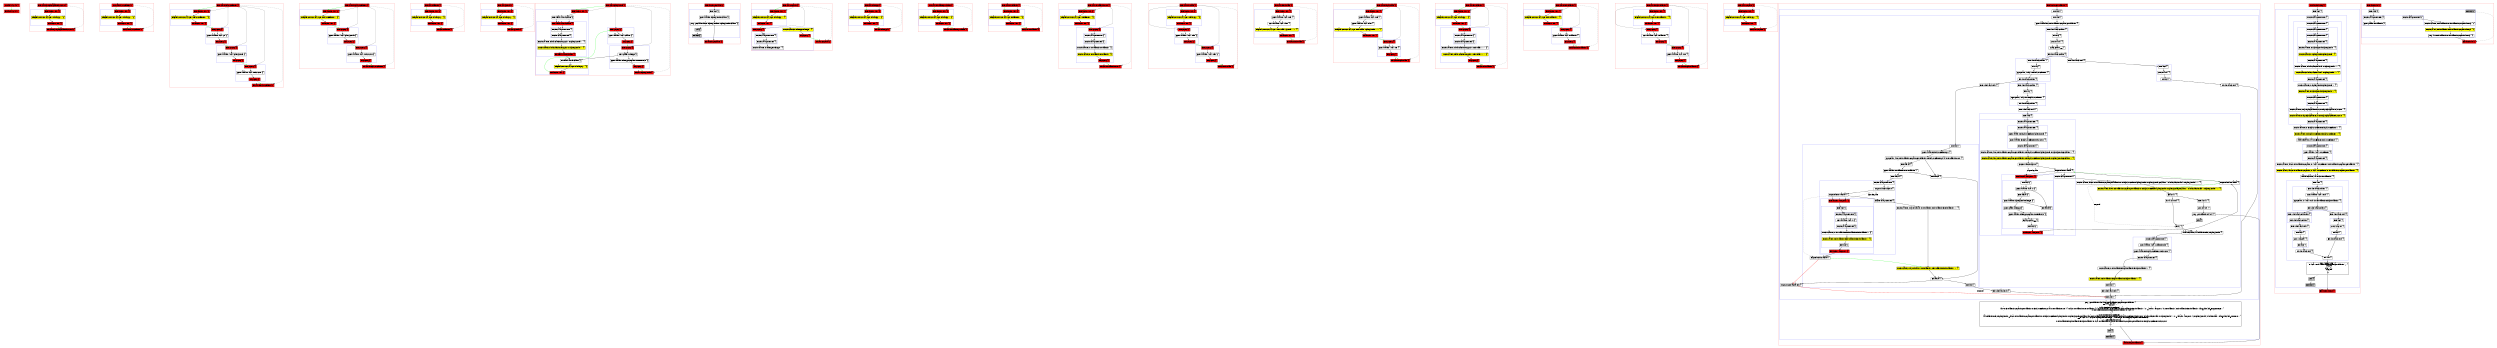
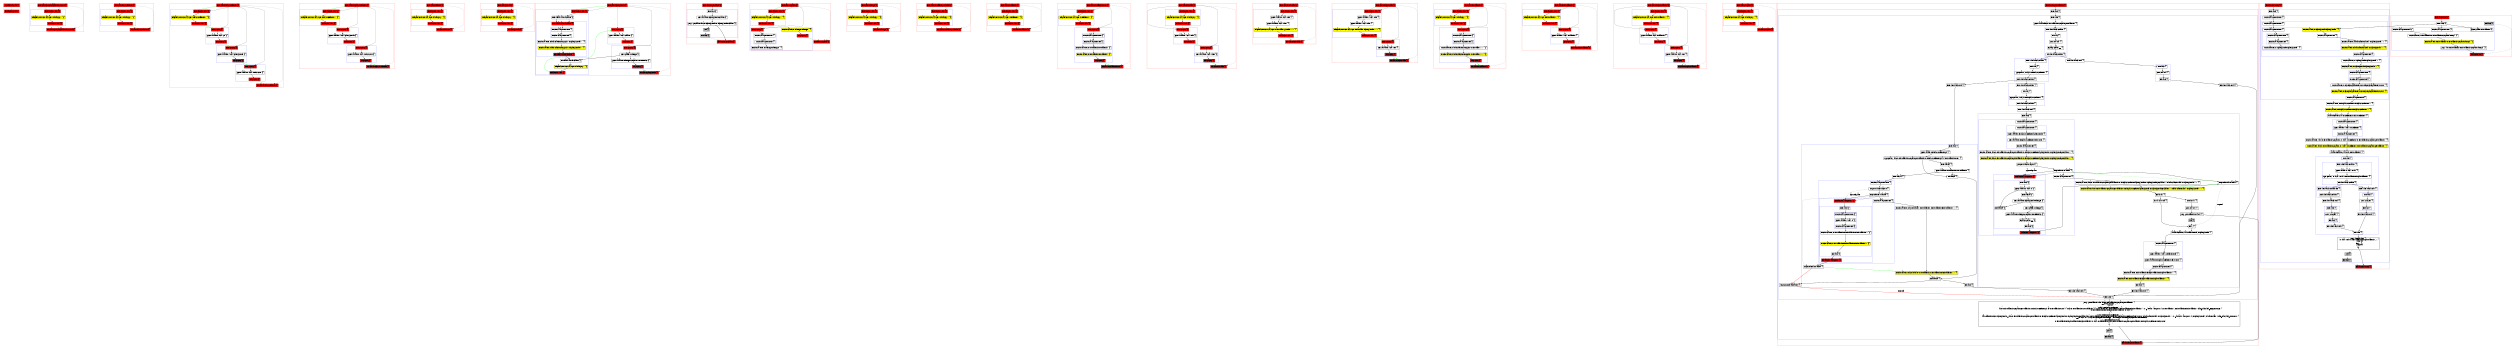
(2374, 20) -> (2459, 26)
(2318, 51) -> (2386, 26)
